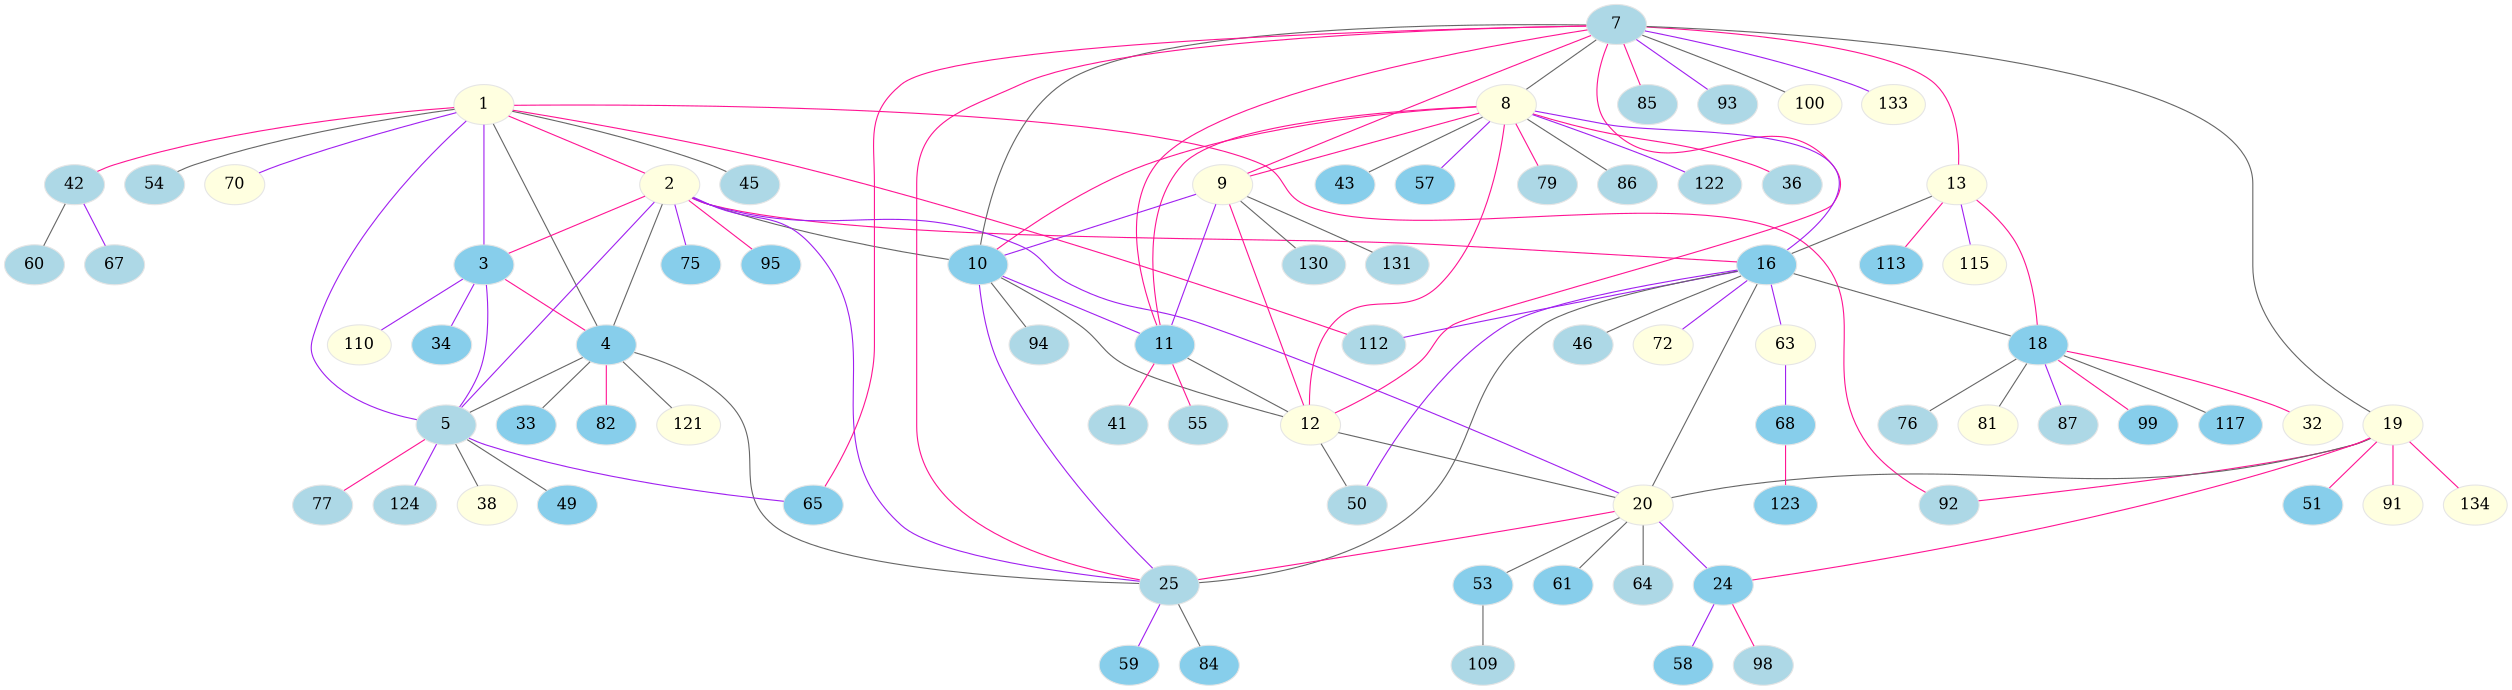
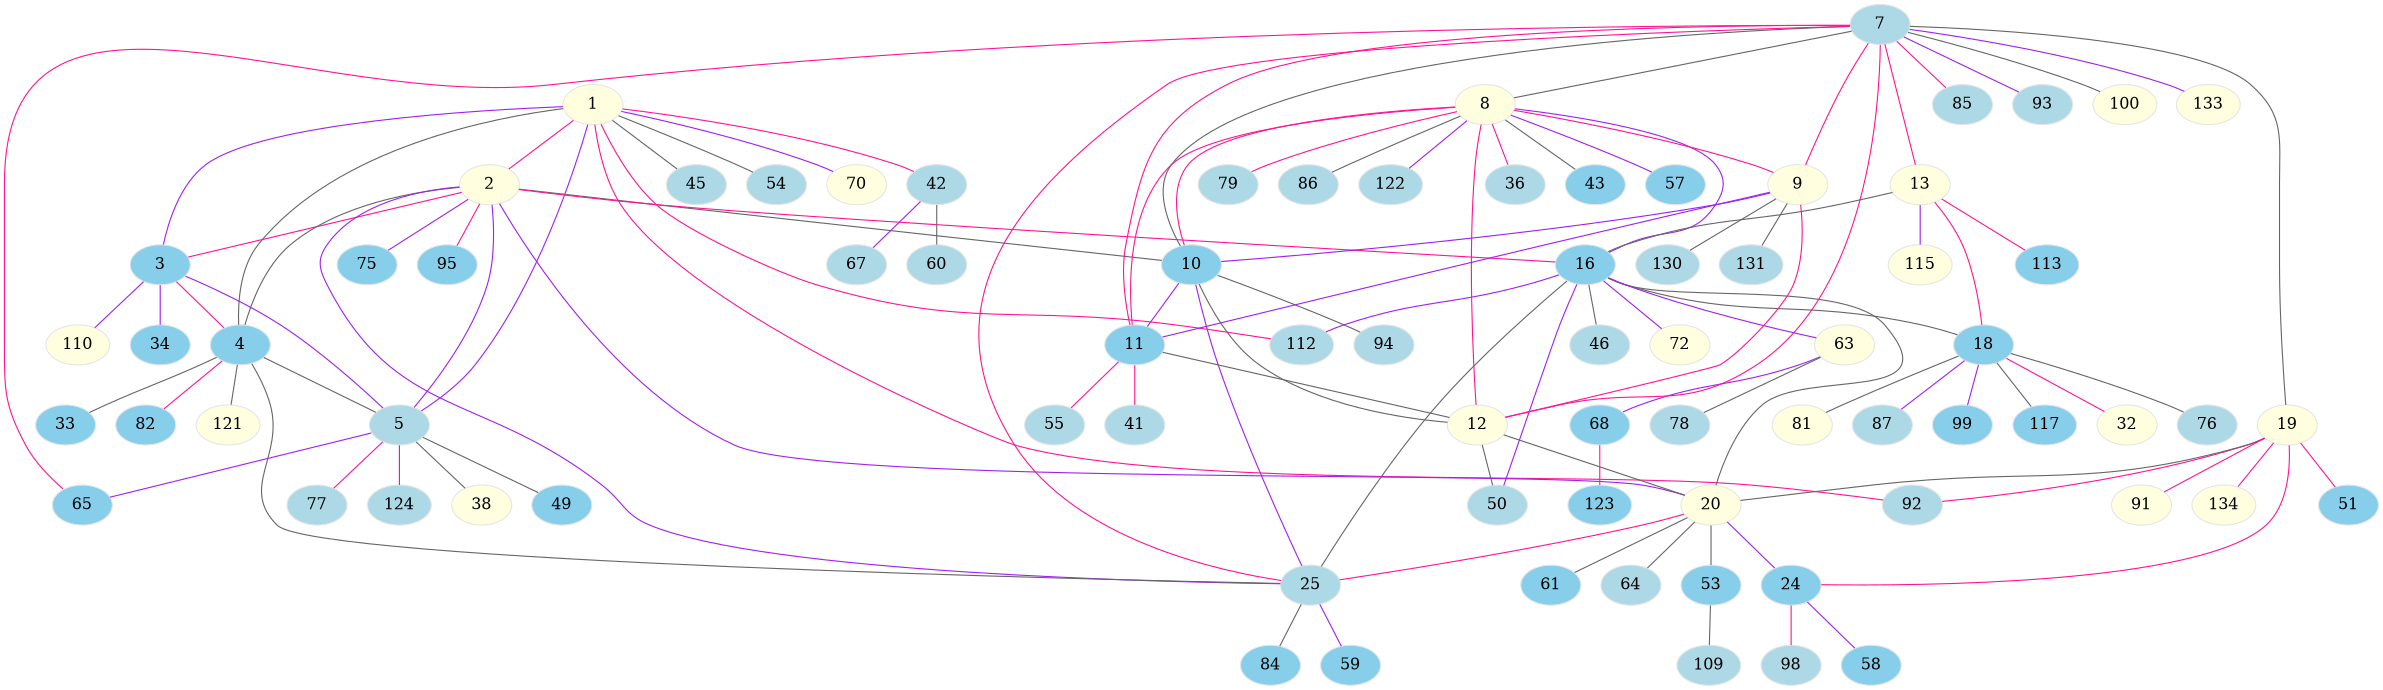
(2093, 385) -> (1973, 385)
none -> (1680, 425)
